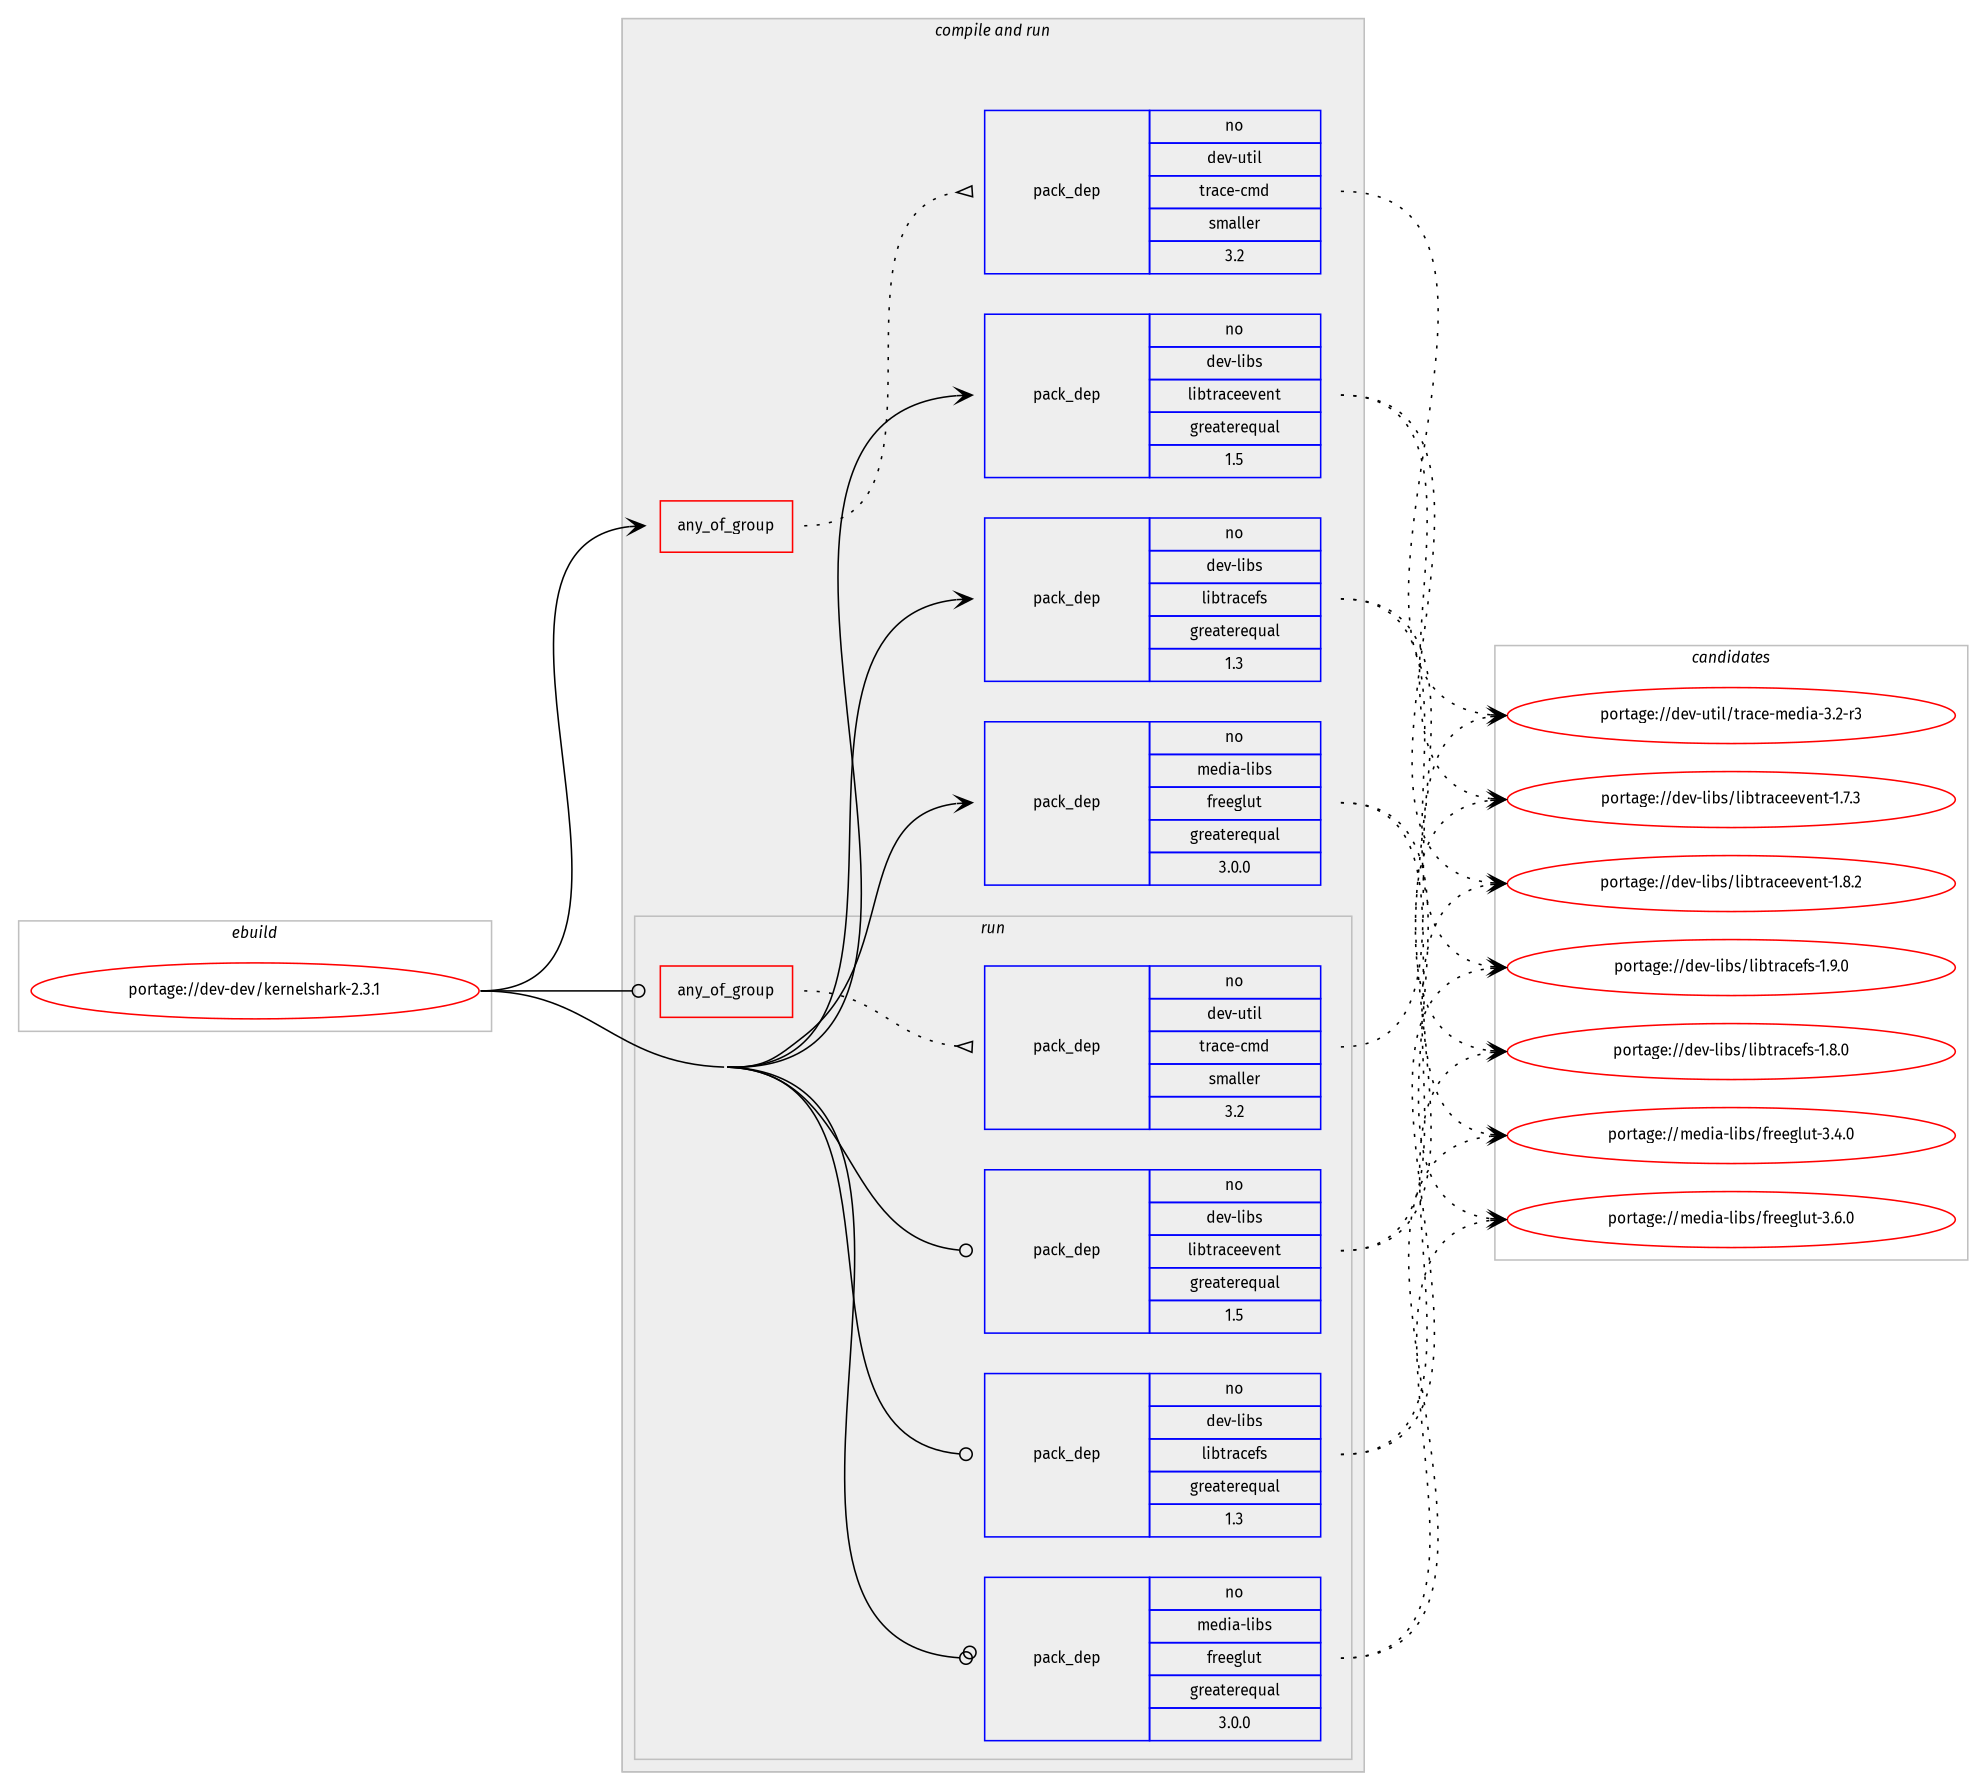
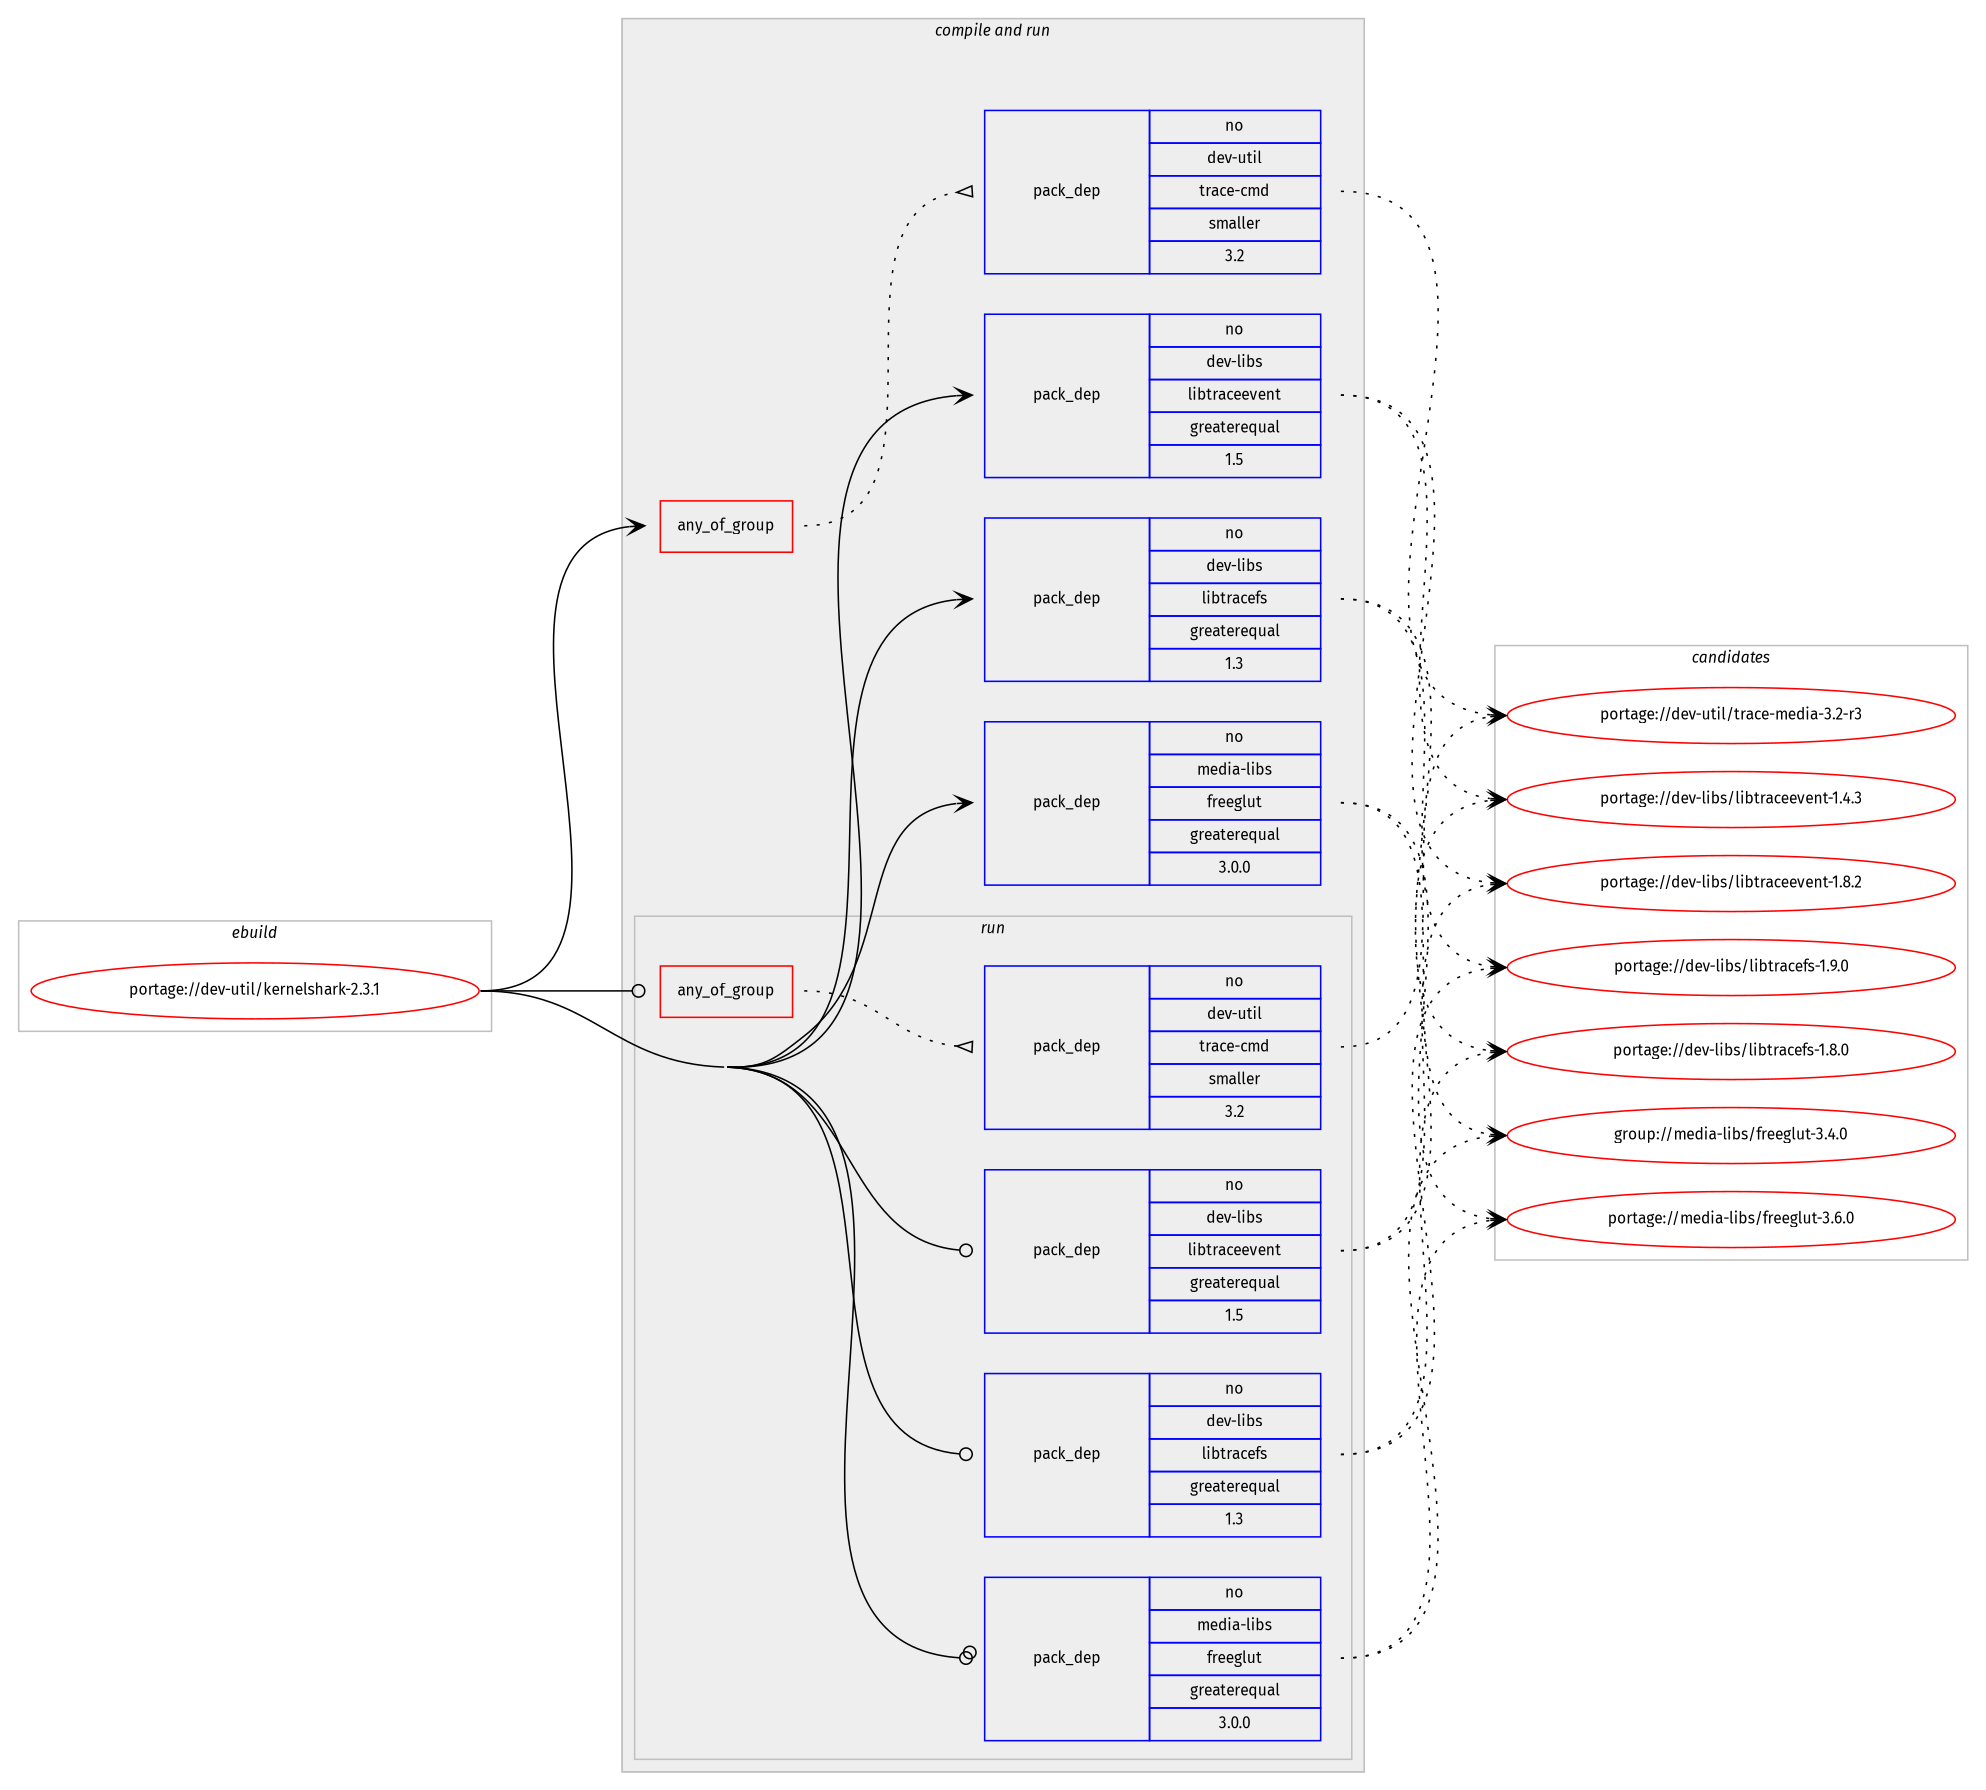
(1731, 800) -> (1731, 800)
(255, 991) -> (255, 991)
(1731, 1136) -> (1731, 1136)
